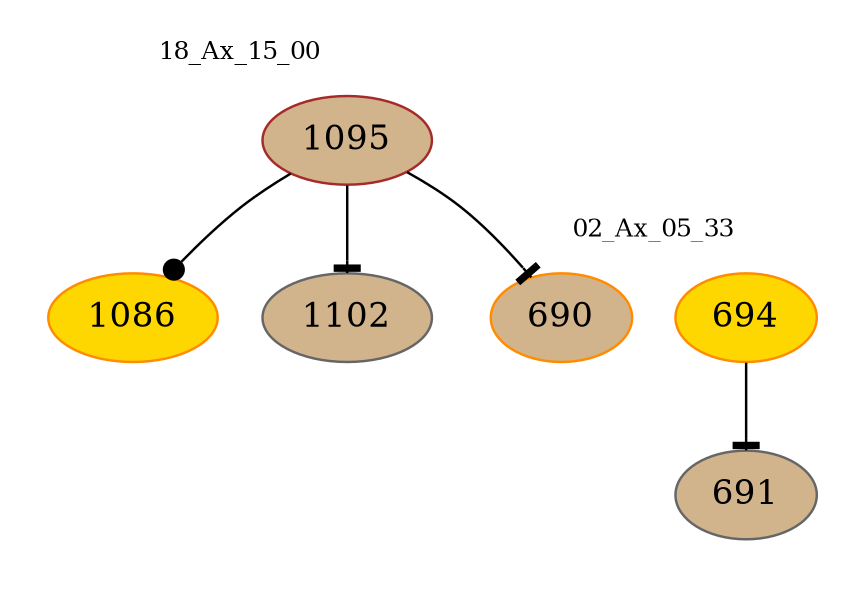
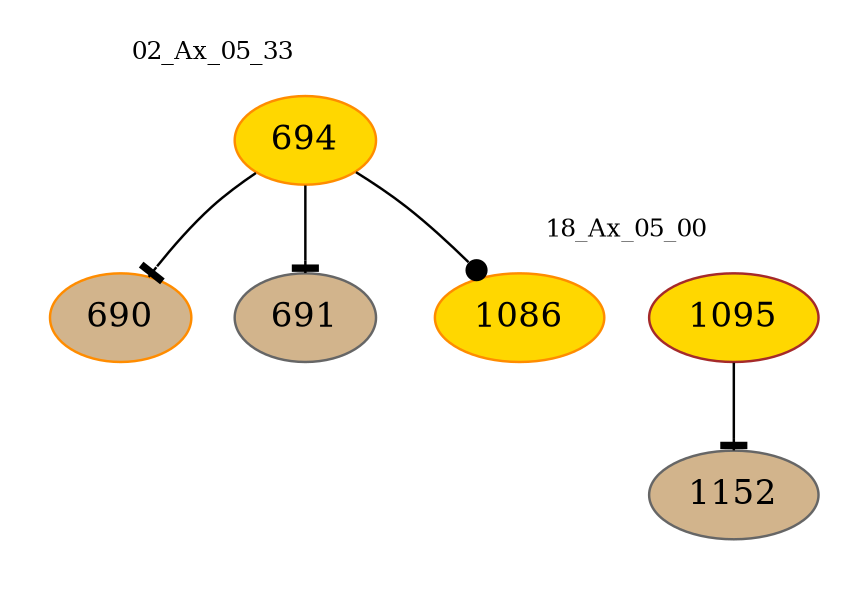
(240, 53) -> (627, 230)
(347, 140) -> (734, 318)
(233, 214) -> (431, 228)
(486, 229) -> (203, 216)
(347, 318) -> (734, 495)
